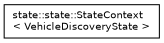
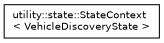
(82, 21) -> (82, 21)
